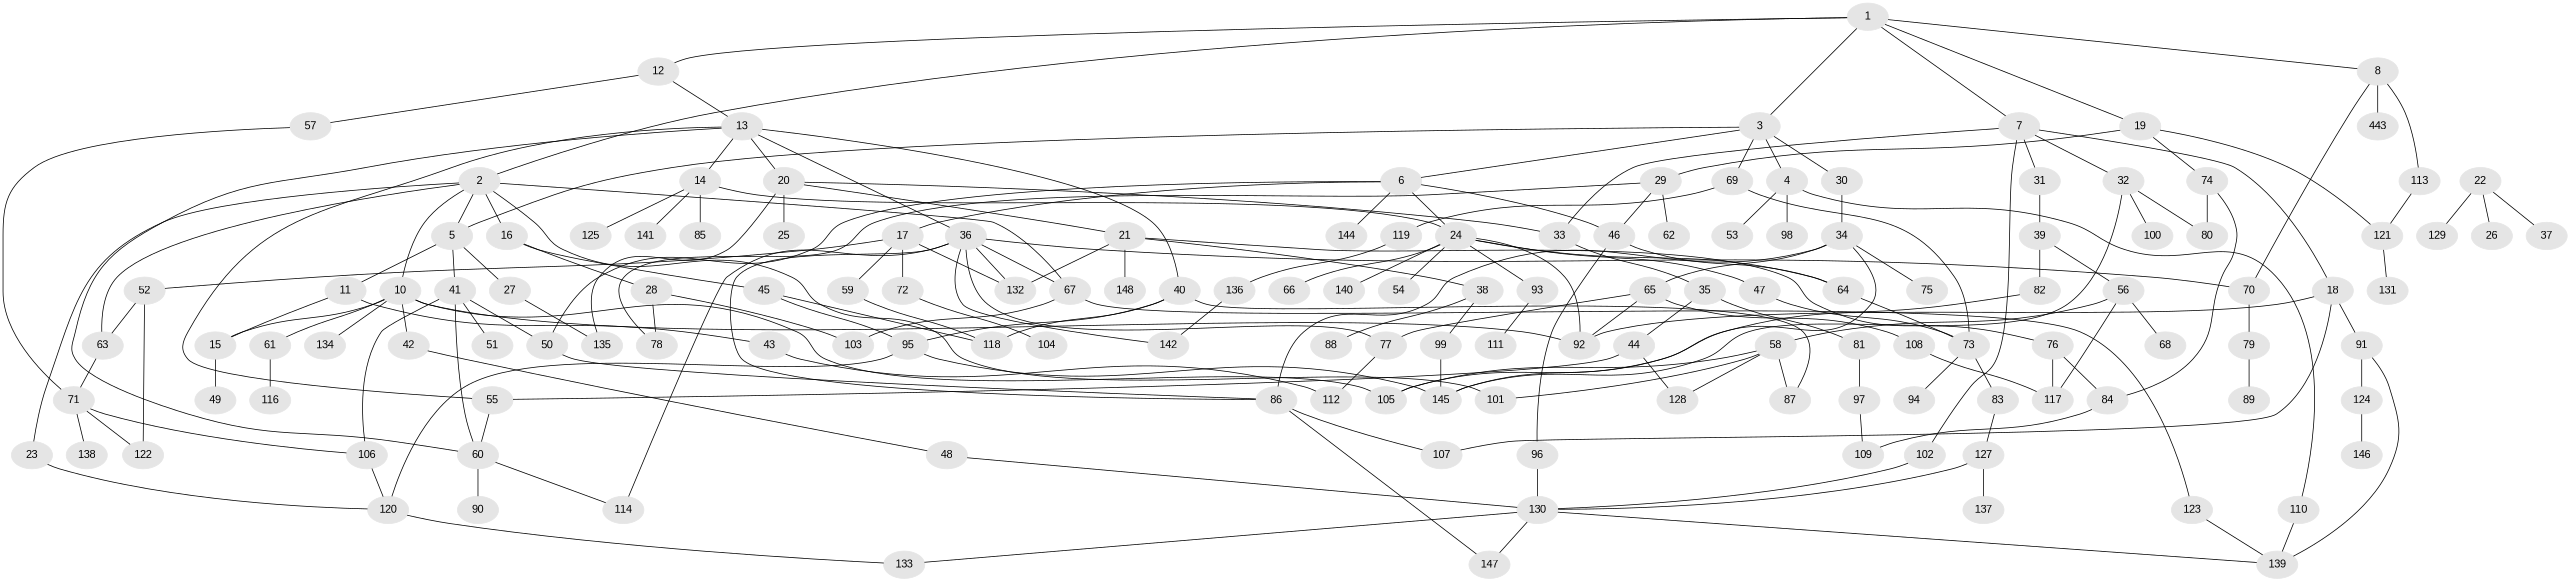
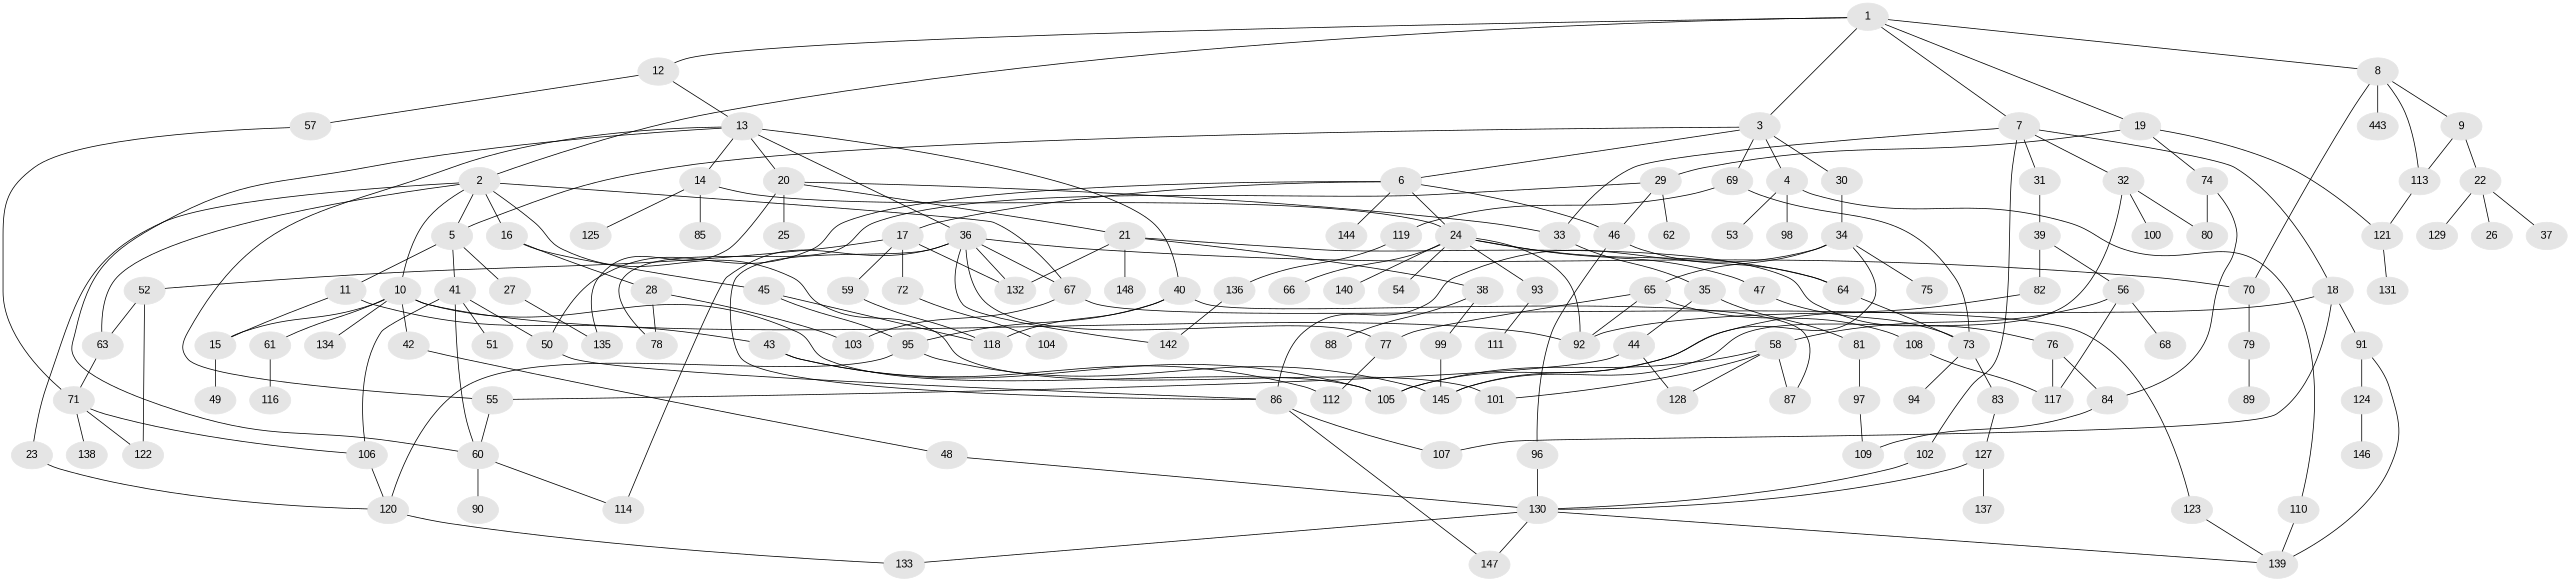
none -> (2461, 126)
(645, 236) -> none
none -> (1078, 371)
